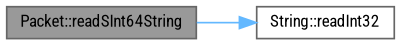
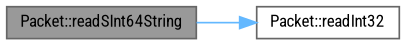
(325, 23) -> (328, 23)
